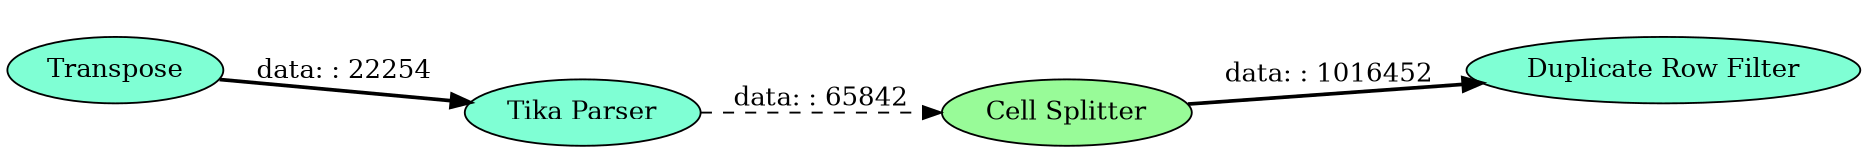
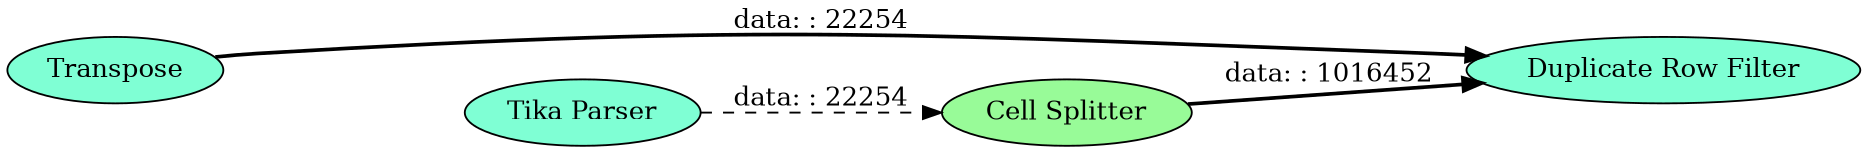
(335, 90) -> (841, 35)
(821, 99) -> (821, 99)
